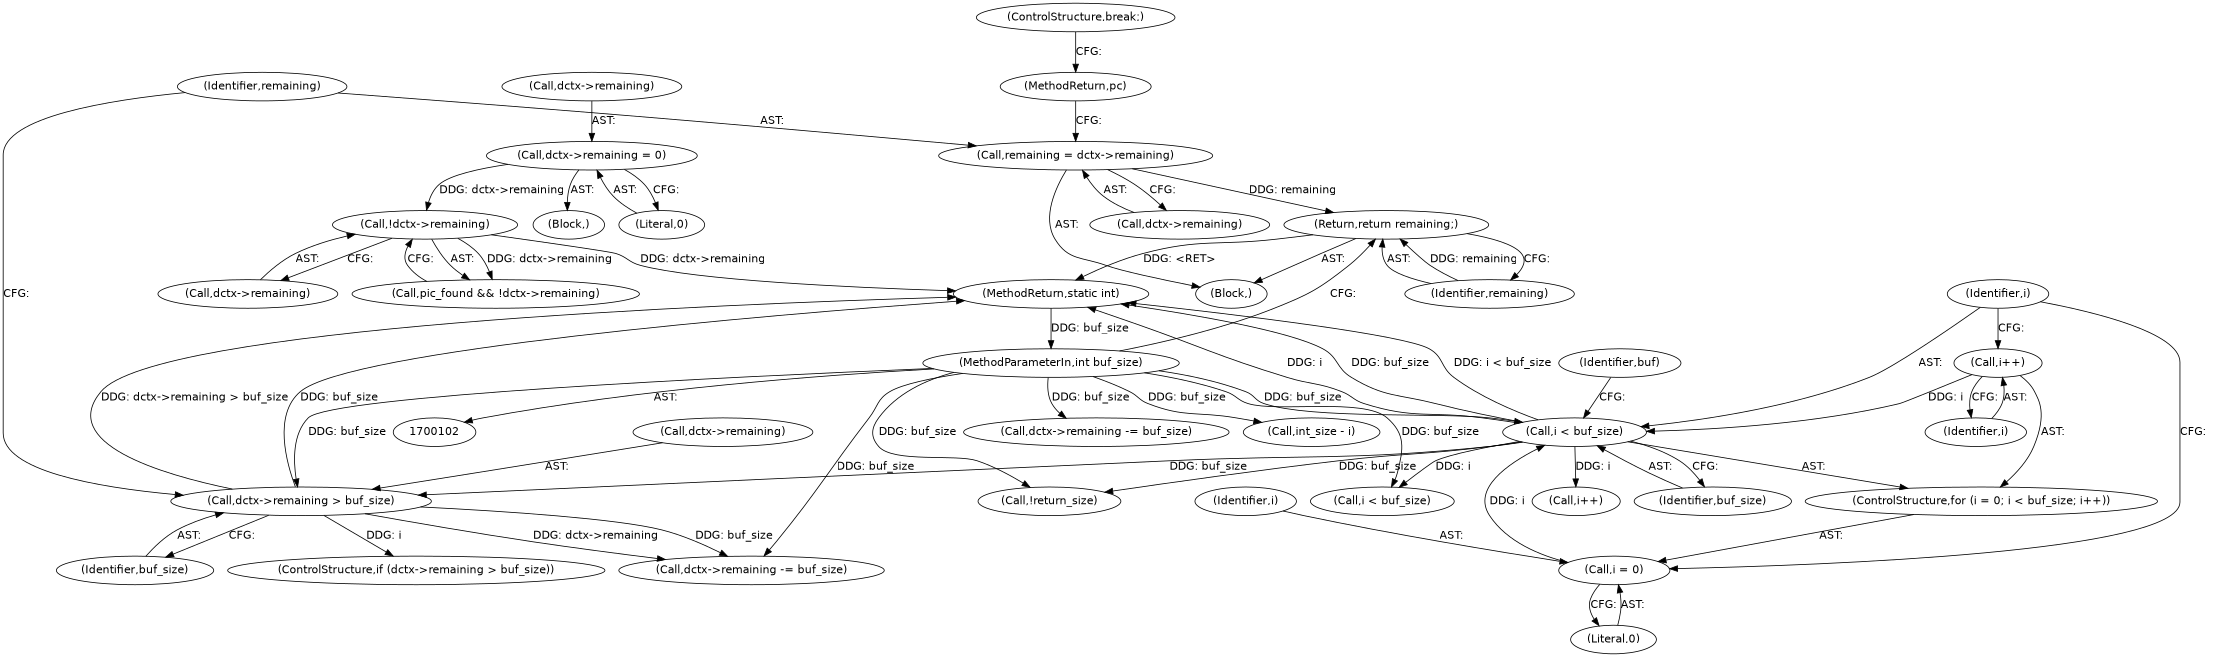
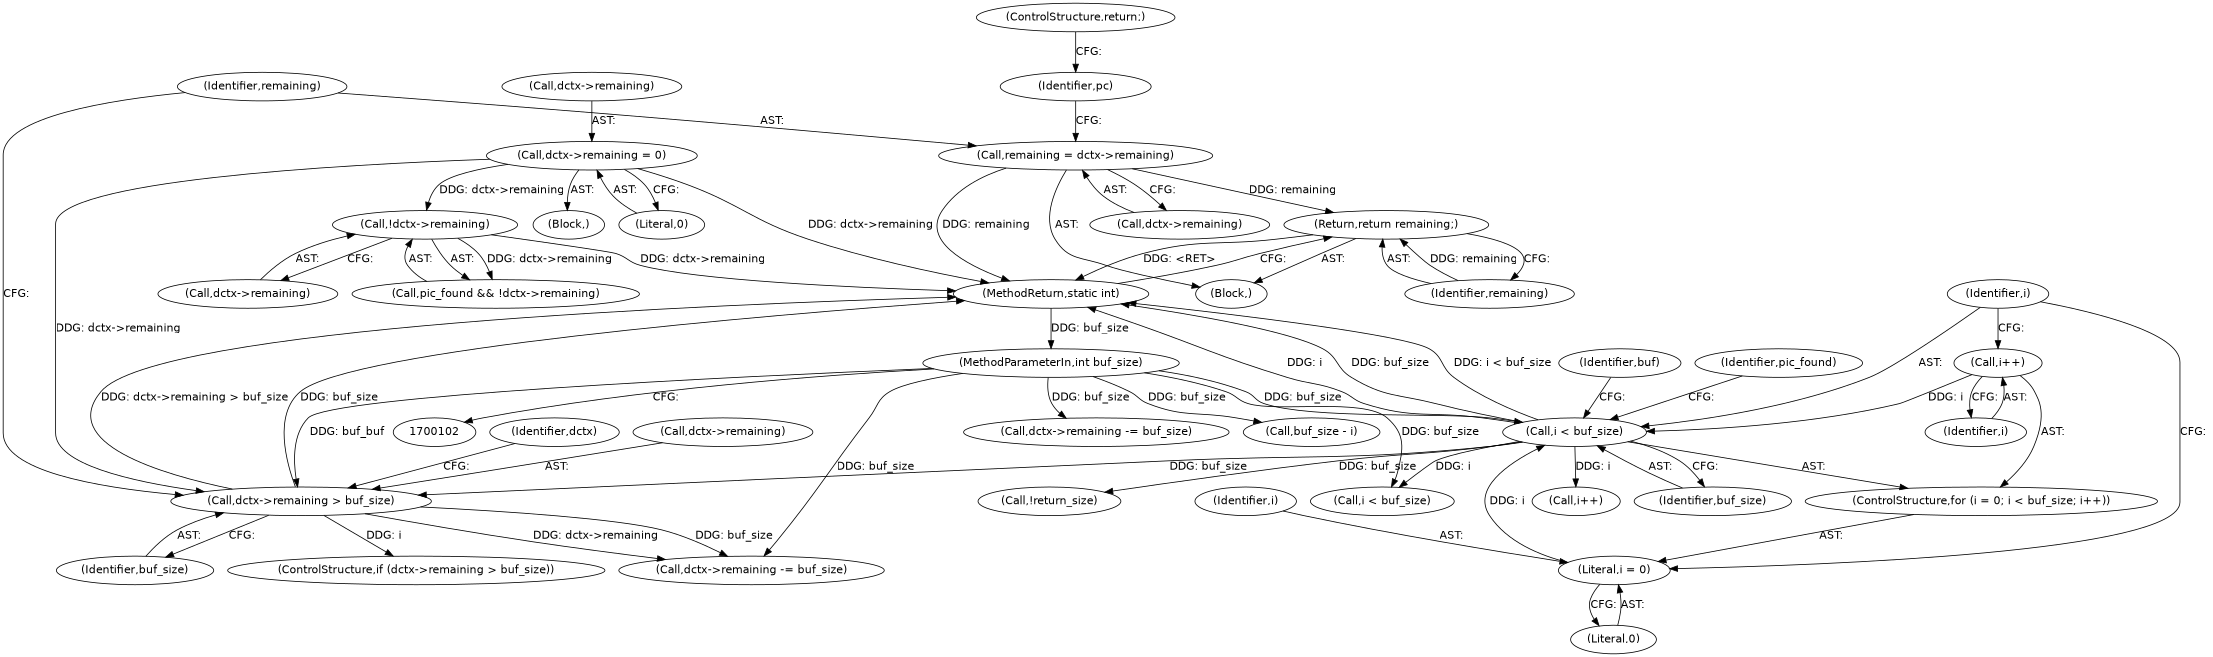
(1076, 17) -> (1076, 17)
(1076, 87) -> (1076, 87)
none -> (86, 202)
none -> (937, 222)
none -> (805, 238)
(423, 259) -> (423, 259)
(1266, 311) -> (1221, 264)
none -> (1779, 363)
(668, 398) -> (668, 398)
(347, 432) -> (347, 432)
none -> (555, 432)
(1312, 432) -> (1312, 432)
(892, 453) -> none
(1614, 570) -> (1614, 570)
